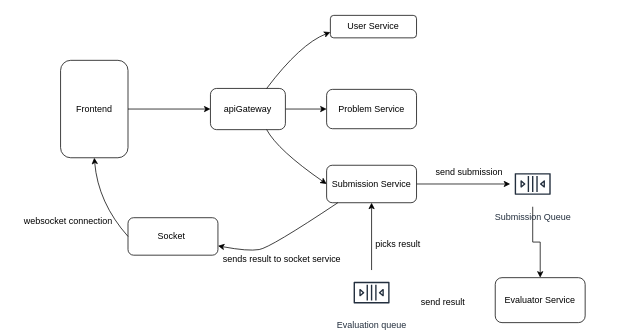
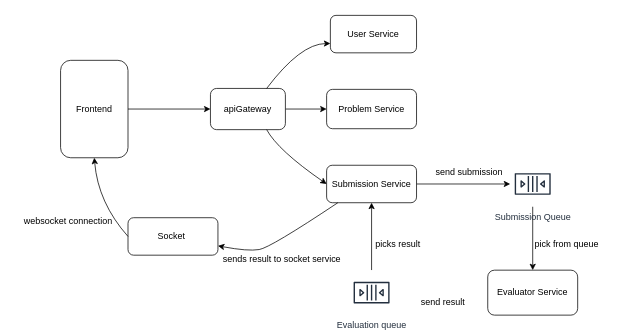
(374, 27) -> (374, 34)
none -> (567, 244)
(540, 300) -> (533, 293)
